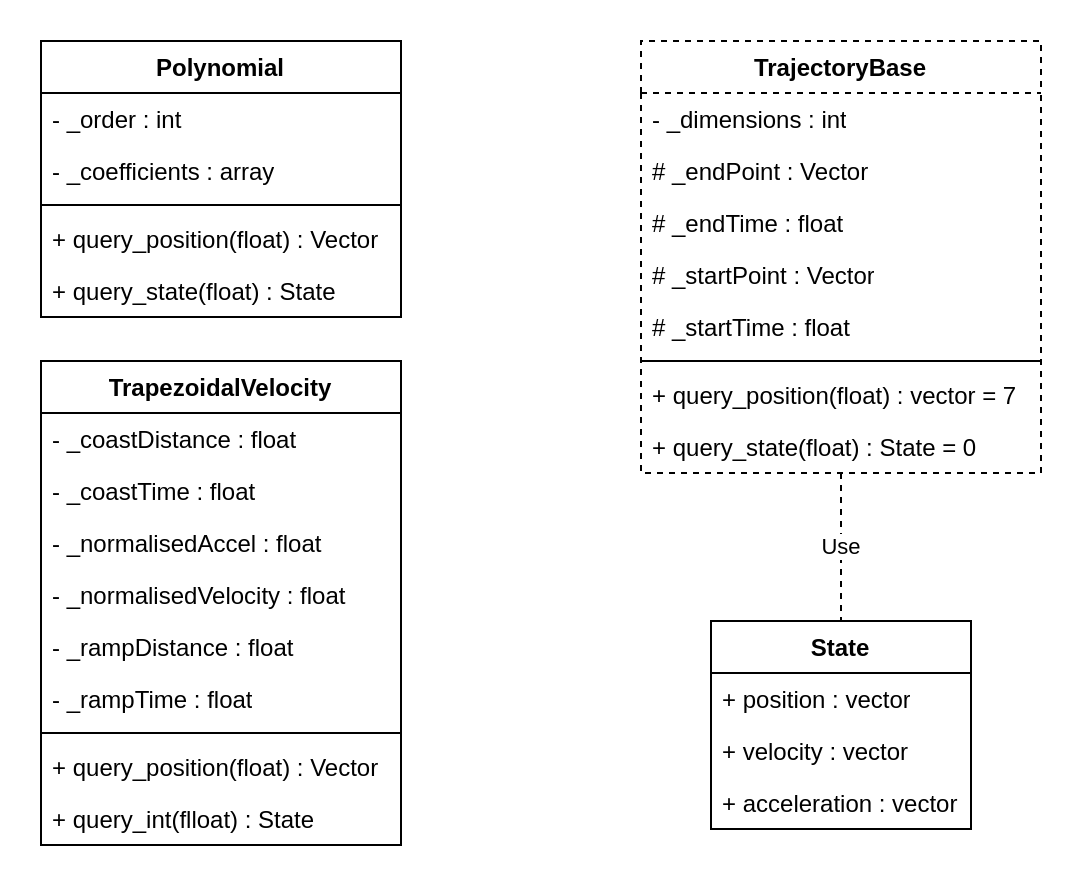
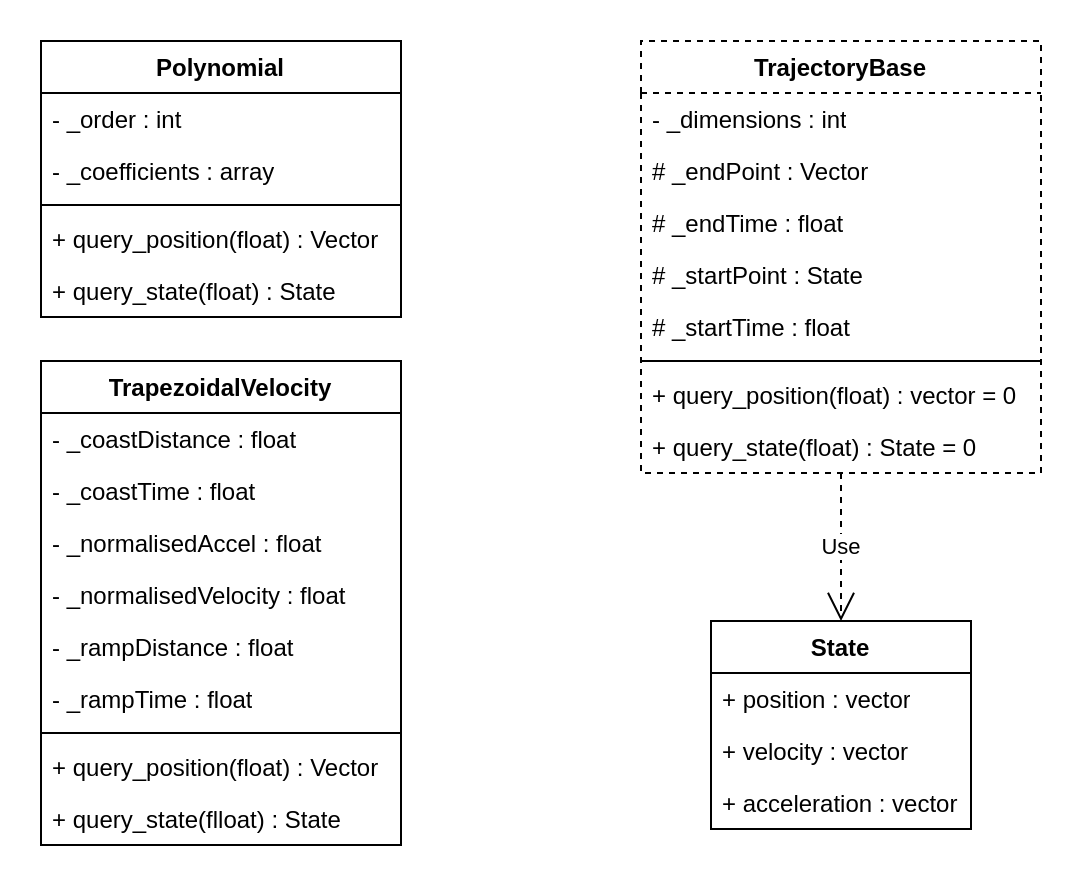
(785, 277) -> (779, 277)
(843, 412) -> (843, 412)
(841, 614) -> (841, 613)
(213, 821) -> (223, 836)
